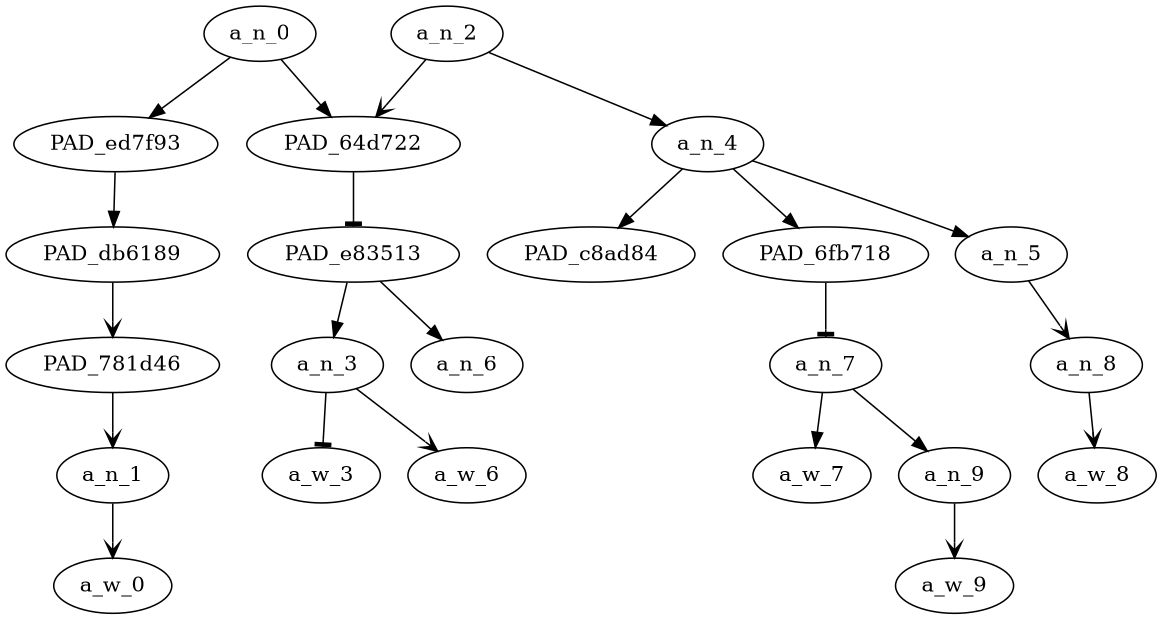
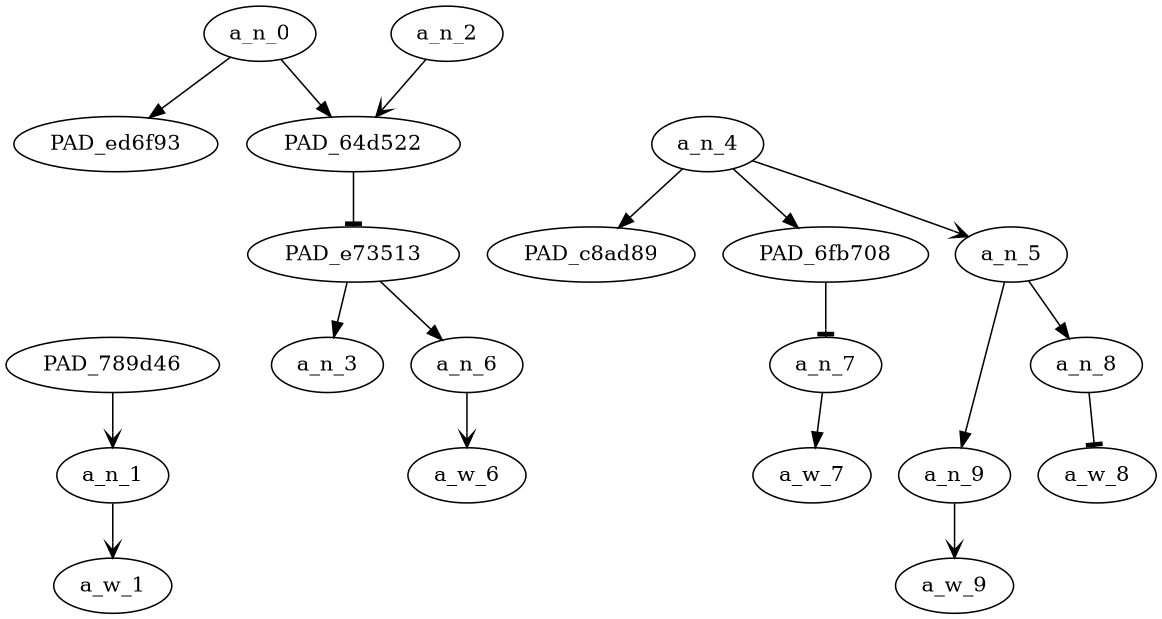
(570, 86) -> none
(116, 144) -> (116, 144)
(353, 144) -> (353, 144)
(853, 195) -> (853, 195)
(113, 255) -> none
(353, 255) -> (353, 255)
(591, 255) -> (591, 255)
(826, 255) -> (826, 255)
(1044, 303) -> (1044, 303)
(113, 365) -> (113, 365)
(391, 415) -> (467, 413)
(884, 415) -> (985, 357)
(1091, 416) -> (1091, 416)
(321, 475) -> none
(113, 586) -> (113, 586)
